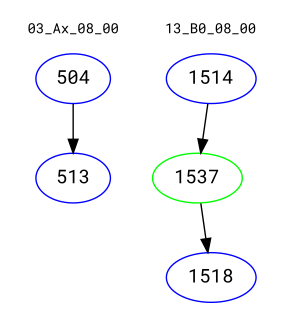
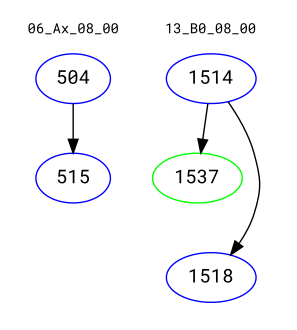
(74, 30) -> (74, 30)
(73, 178) -> (73, 178)
(203, 221) -> (258, 171)
